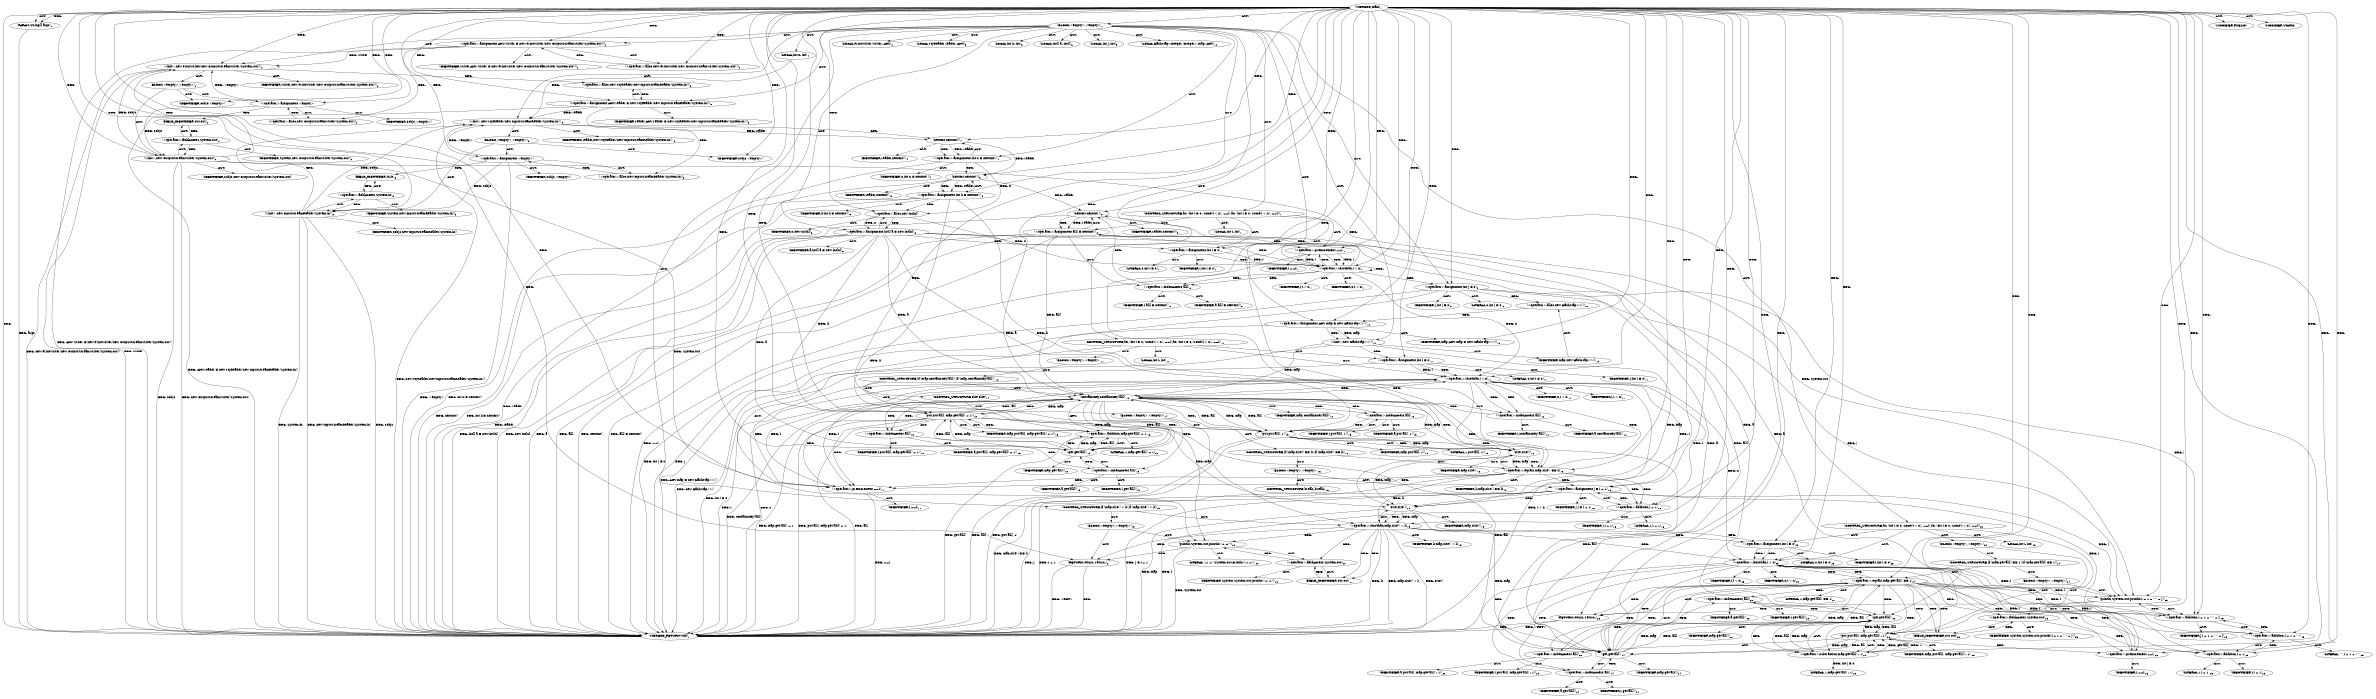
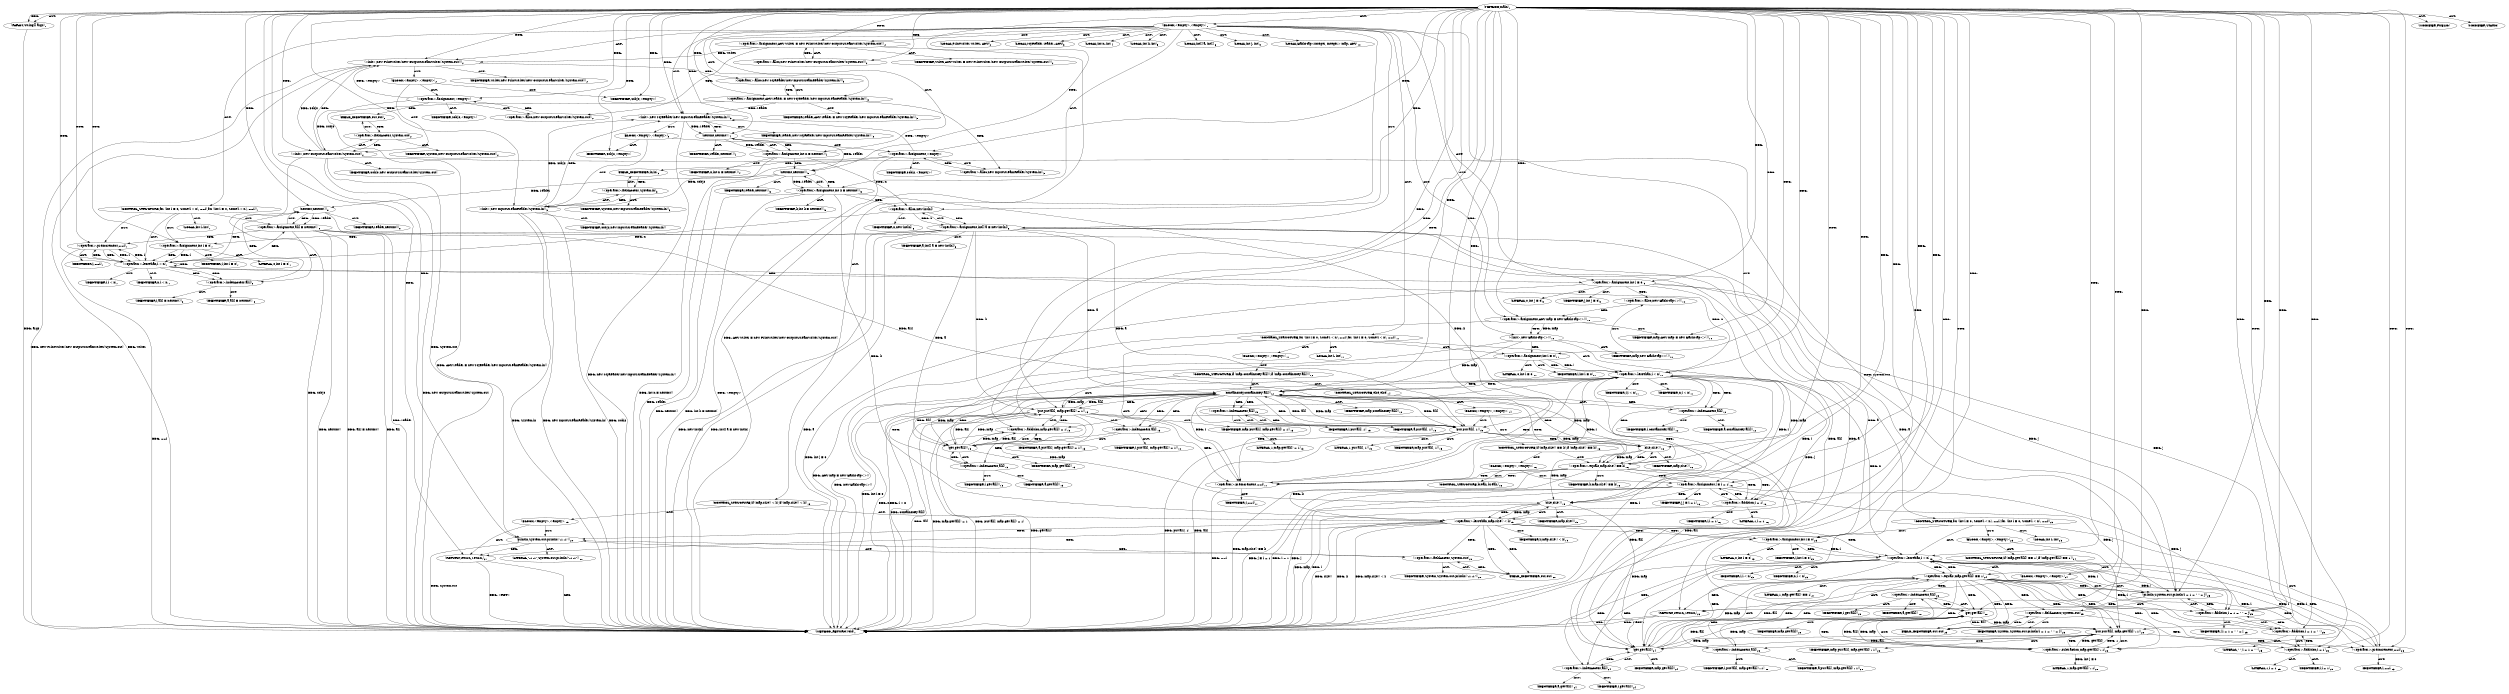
(653, 78) -> (1022, 9)
(1448, 297) -> (1607, 292)
(1047, 325) -> (892, 328)
(1129, 442) -> (1268, 438)
